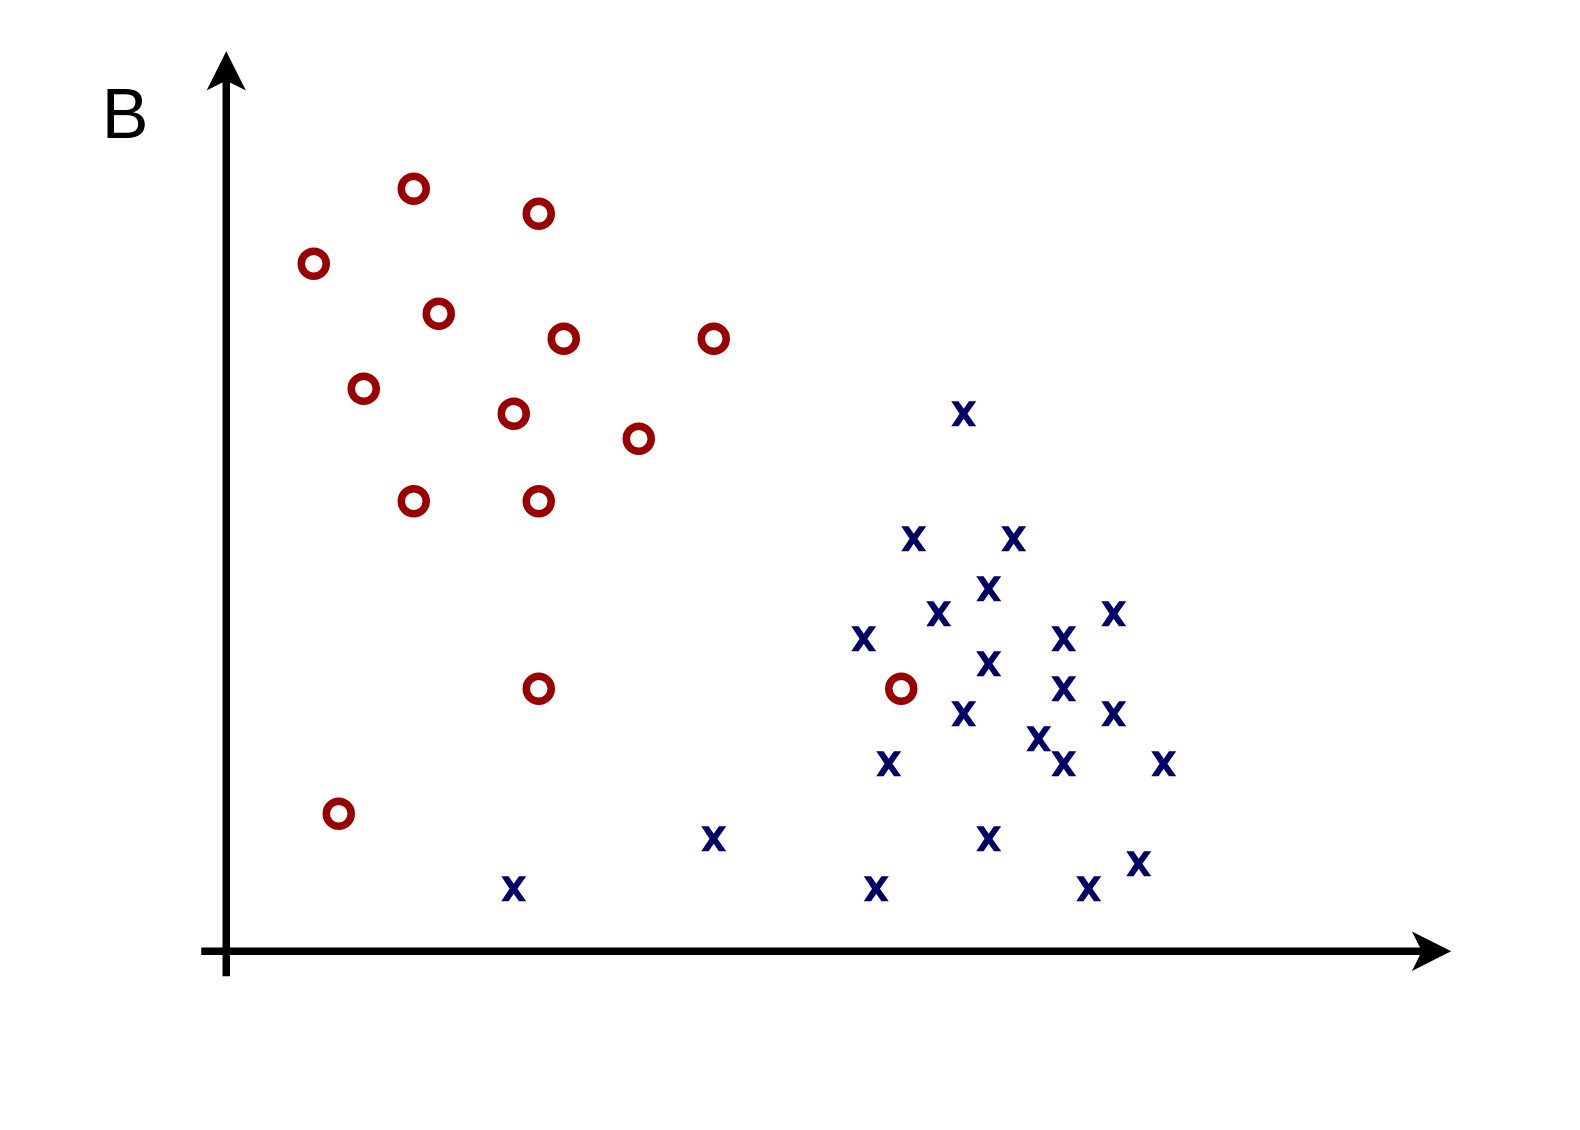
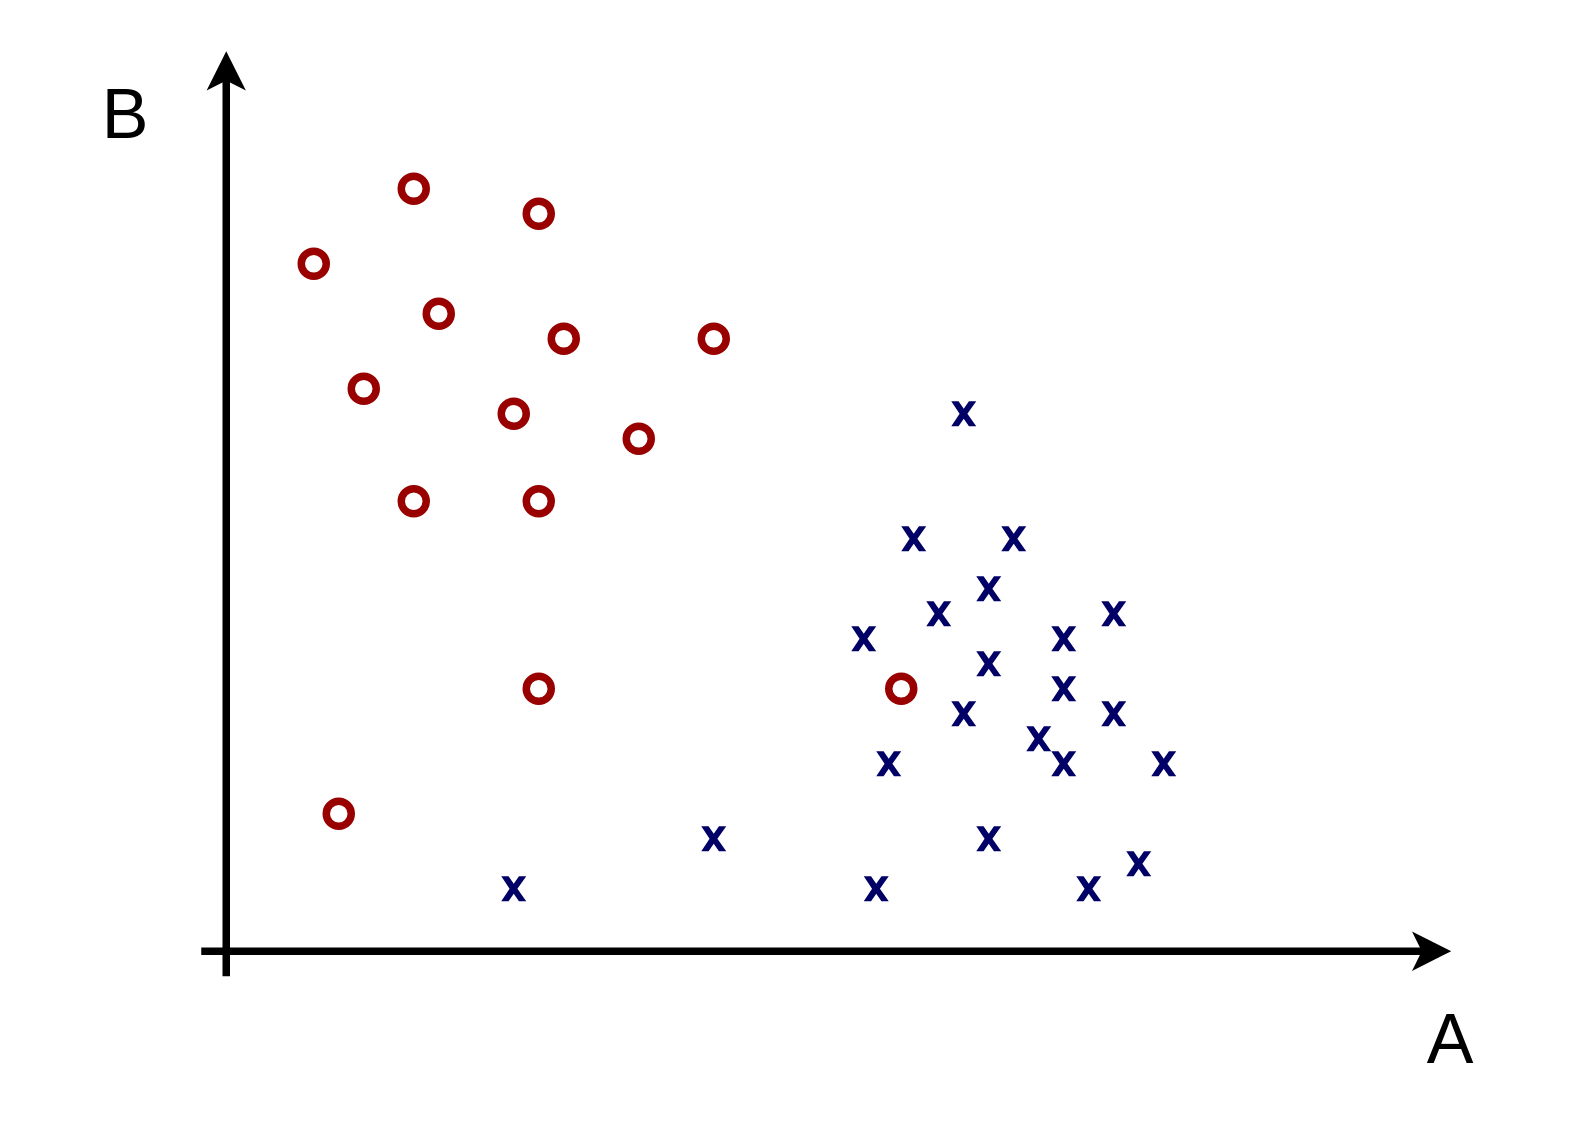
none -> (1451, 1039)
